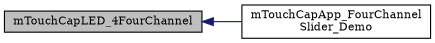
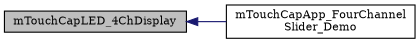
(103, 22) -> (95, 22)
